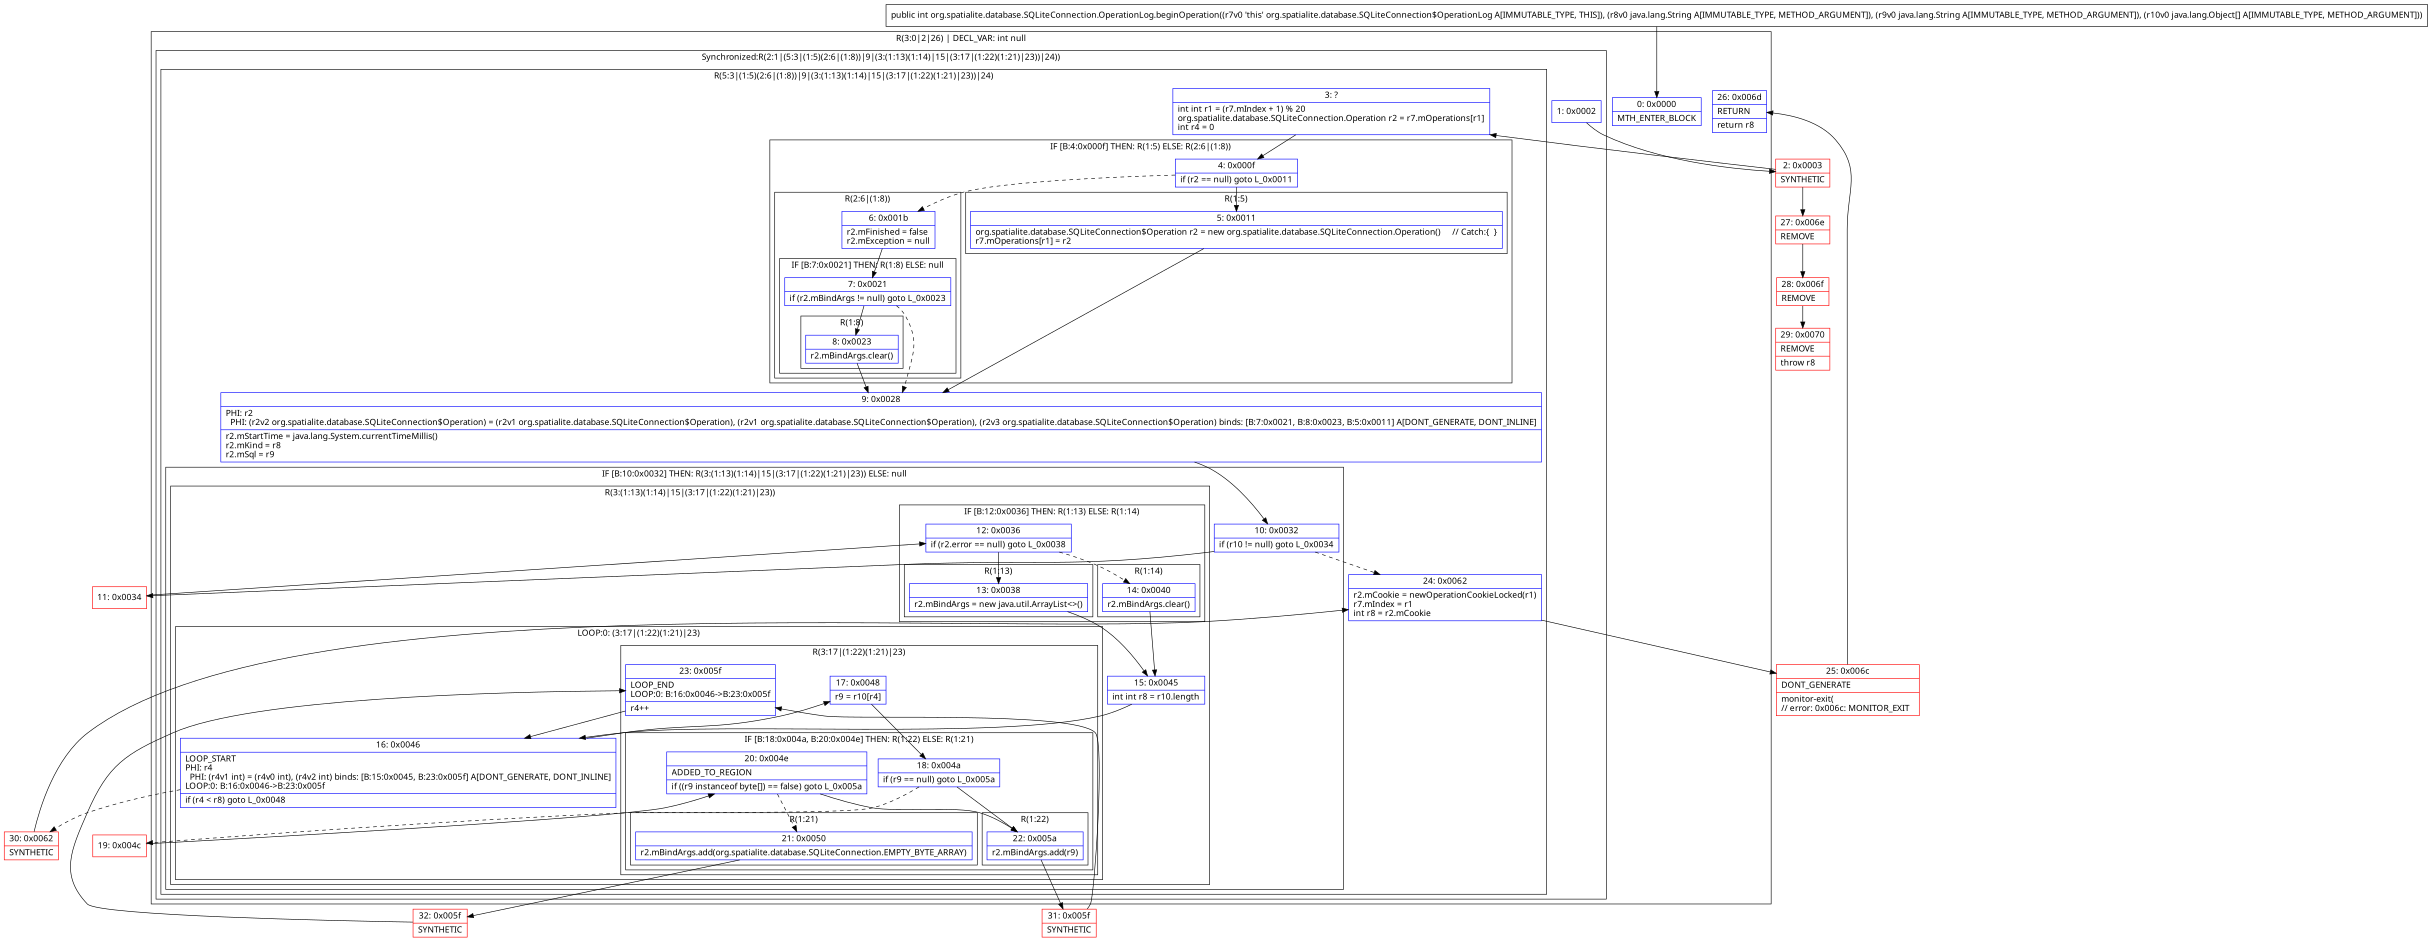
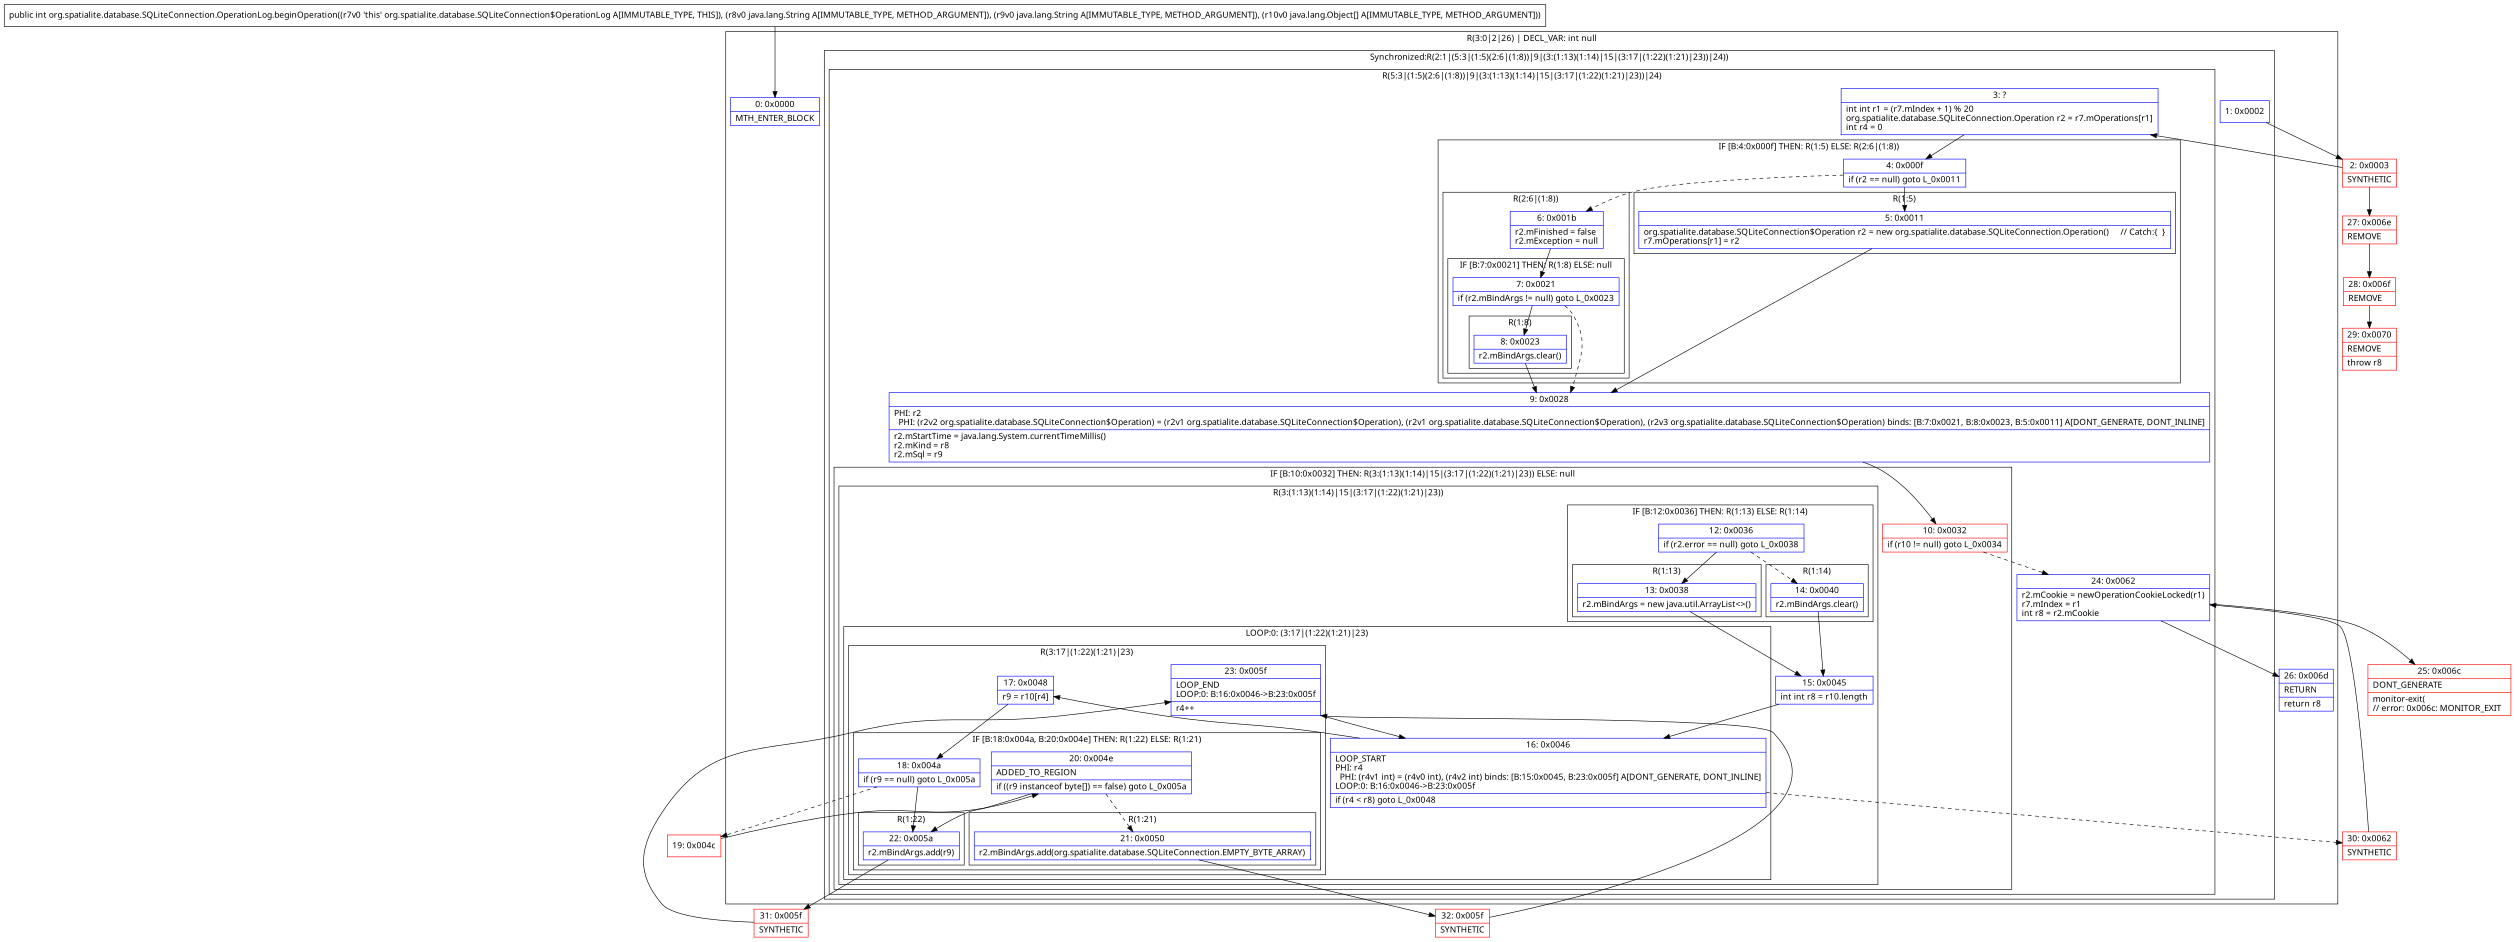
(1847, 365) -> (2220, 649)
(1277, 538) -> (1945, 538)
(120, 598) -> none
